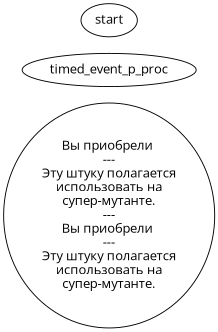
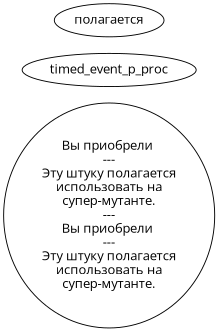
(109, 20) -> (109, 20)
